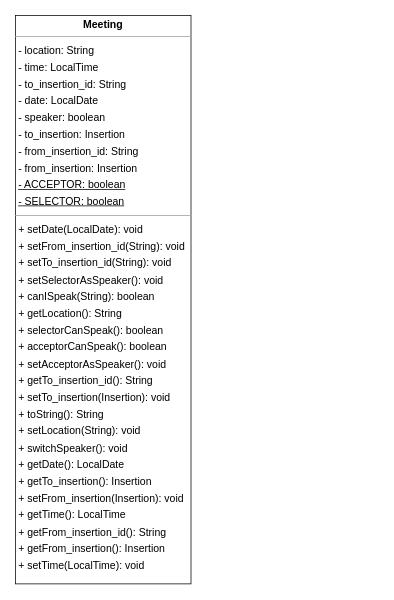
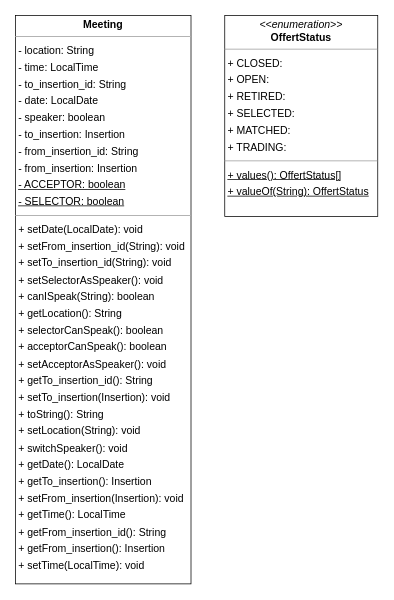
none -> (301, 116)
